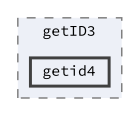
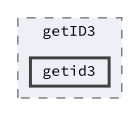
(70, 72) -> (70, 72)
